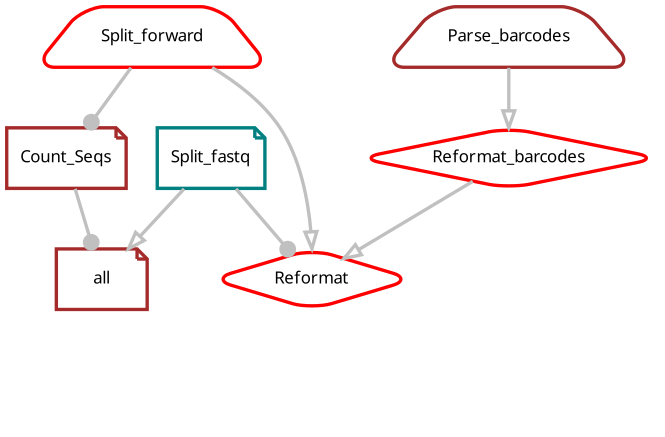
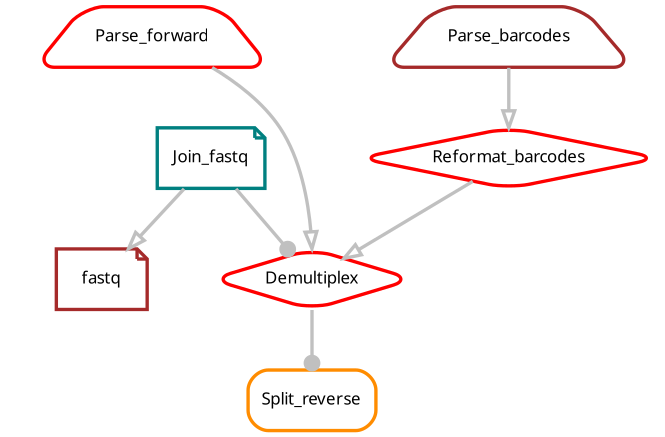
(152, 37) -> (152, 37)
(66, 158) -> none
(211, 158) -> (211, 158)
(102, 279) -> (102, 279)
(312, 279) -> (312, 279)
none -> (312, 400)
